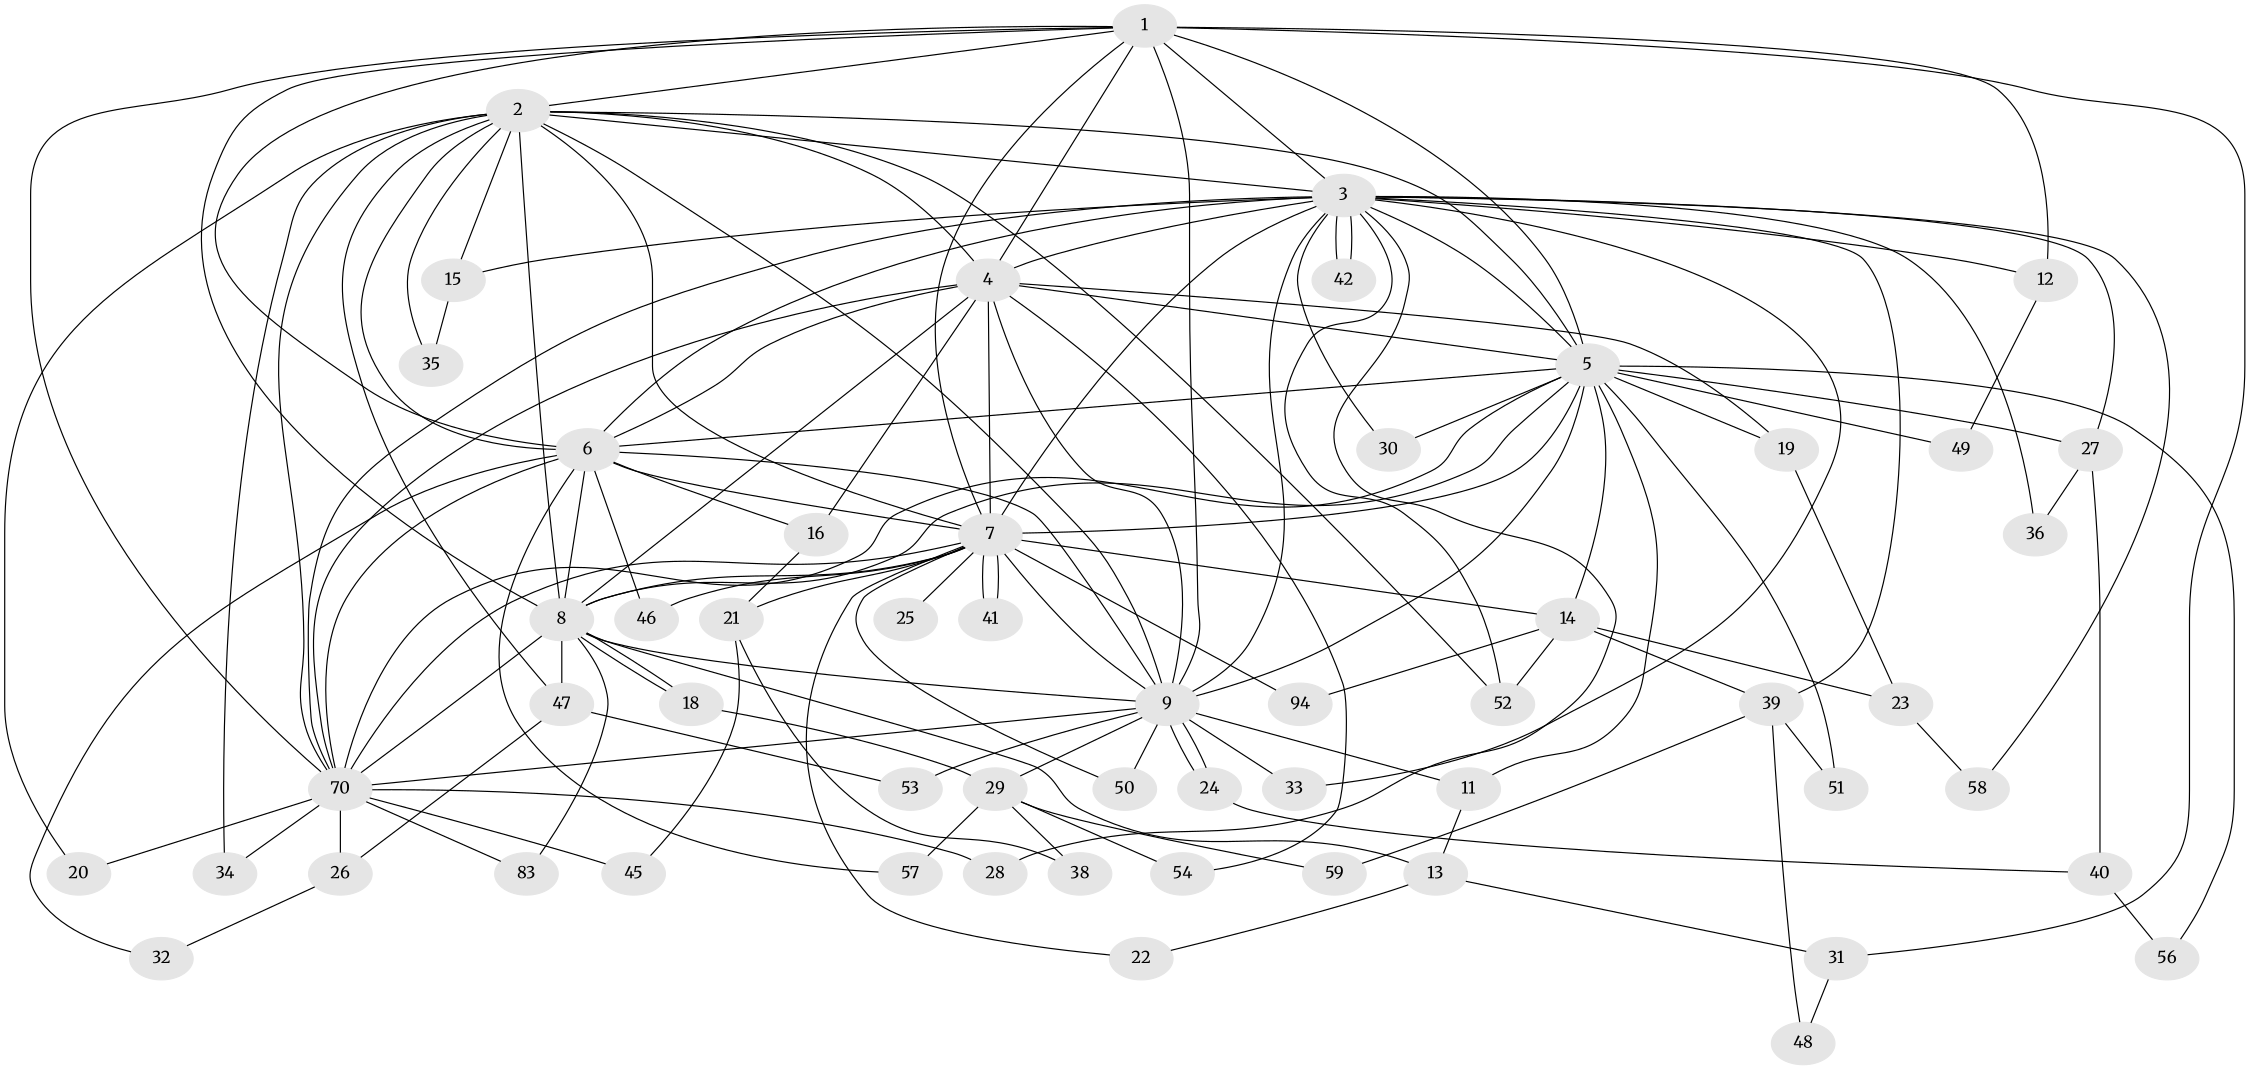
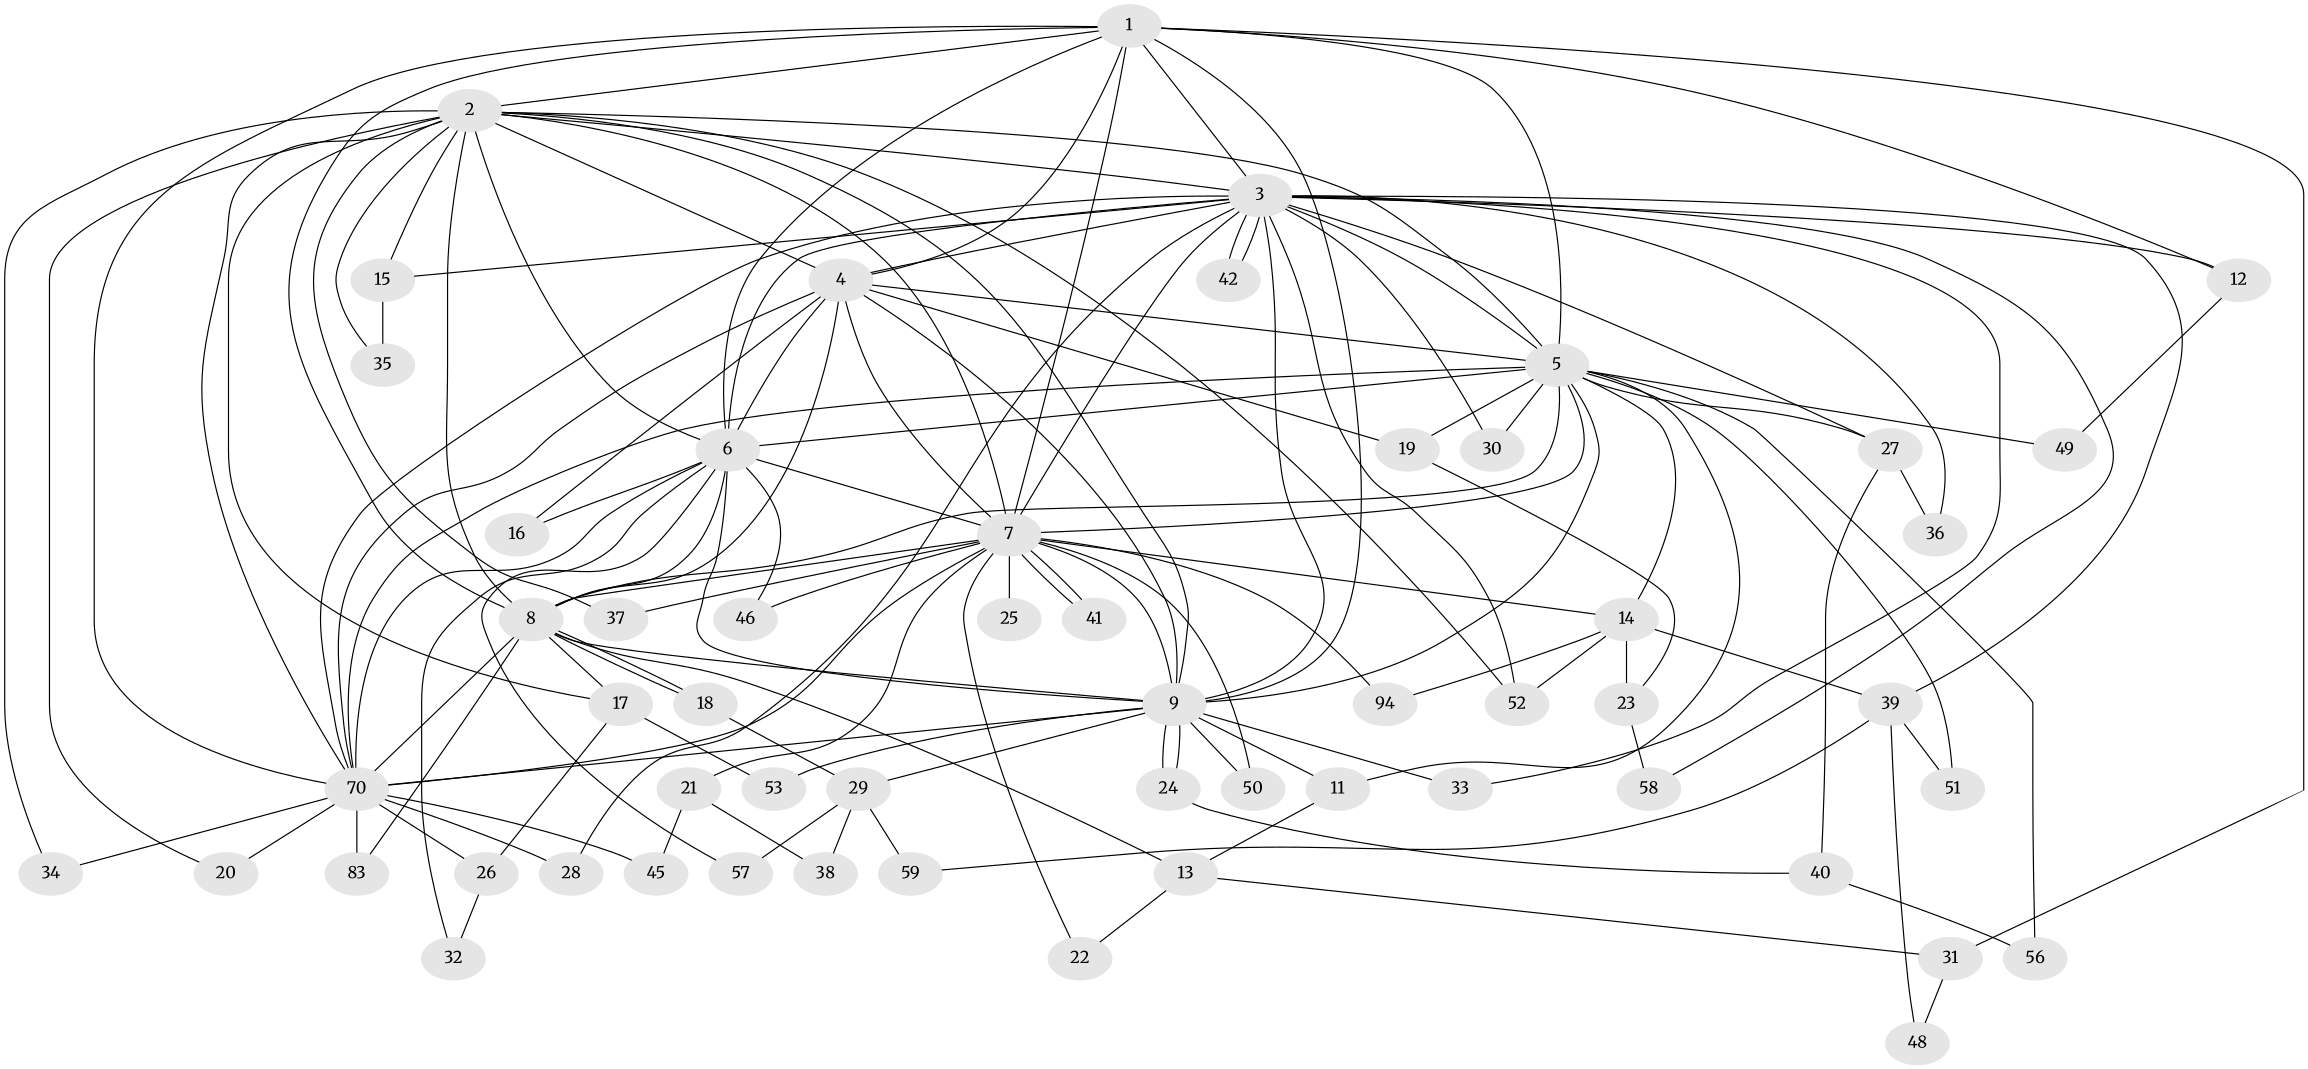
(774, 577) -> none
none -> (616, 620)
(562, 704) -> (621, 704)
(1182, 874) -> none
